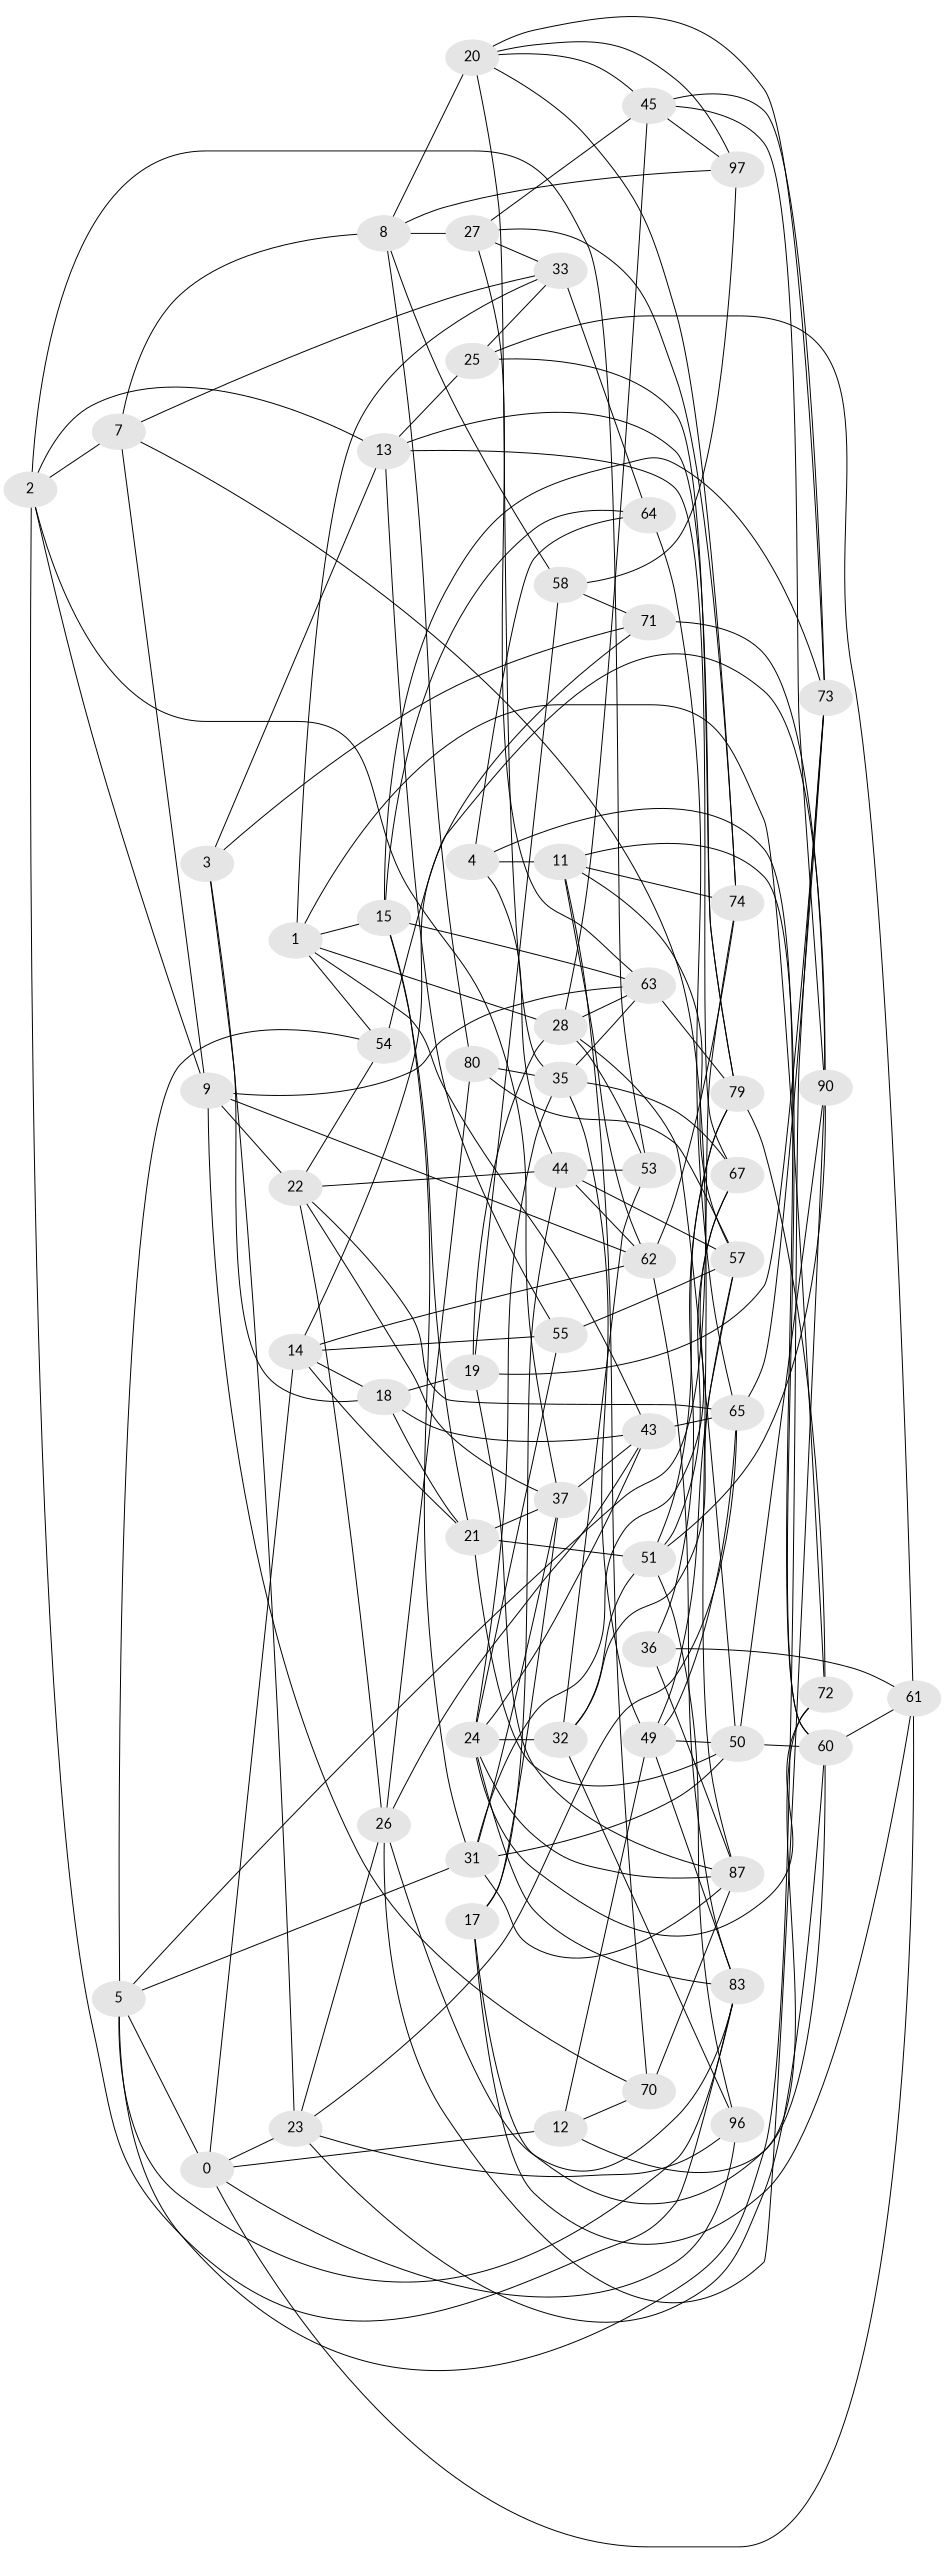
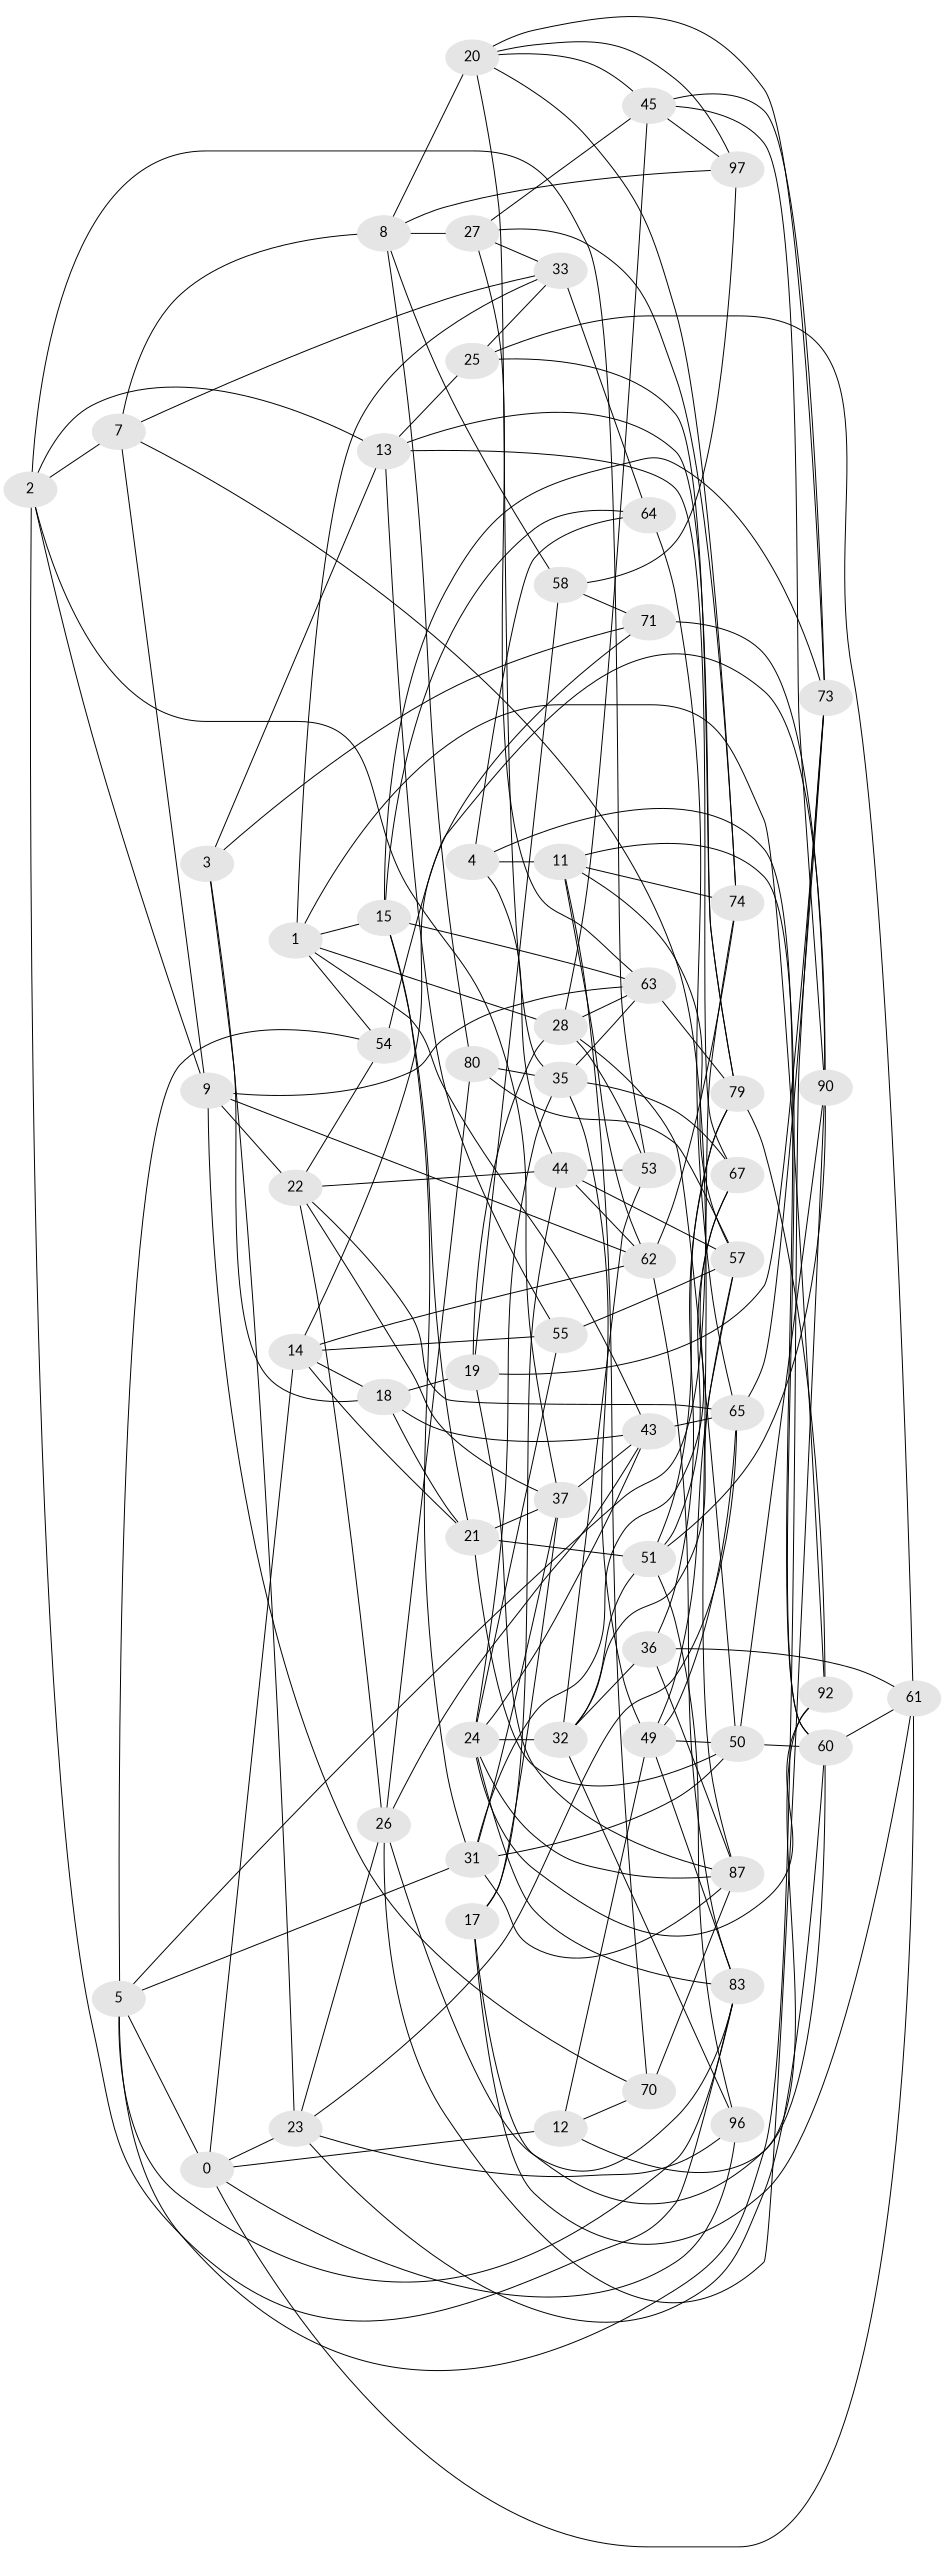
none -> (605, 1694)
(826, 1695) -> (826, 1695)
